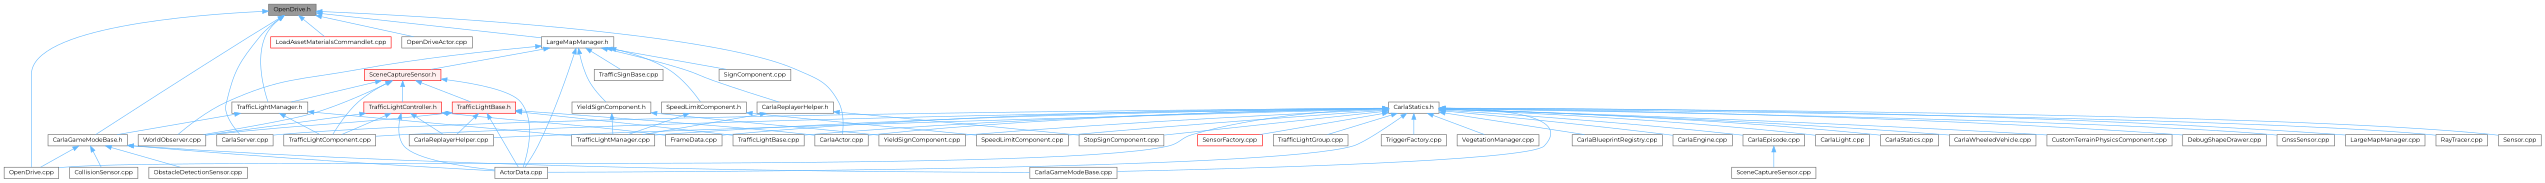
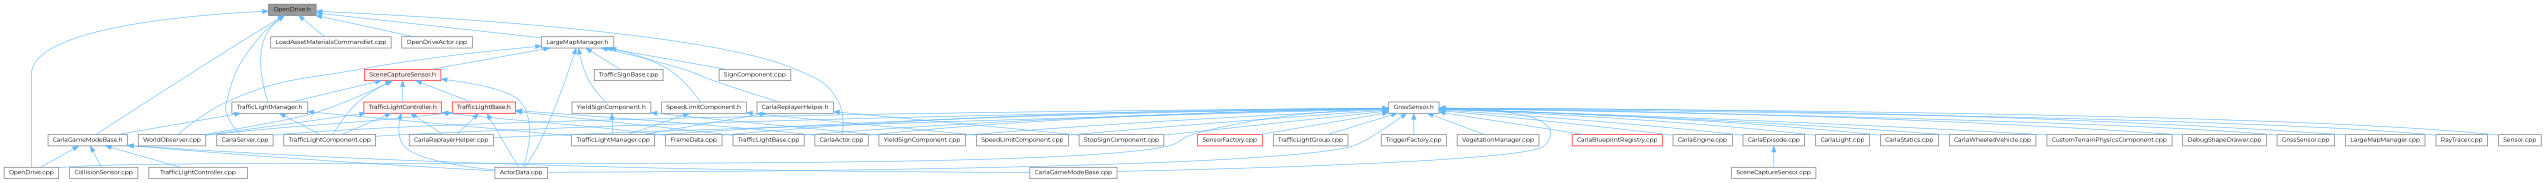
(331, 42) -> (331, 42)
(1414, 108) -> (1414, 108)
(1617, 140) -> (1617, 140)
(198, 173) -> (198, 173)
